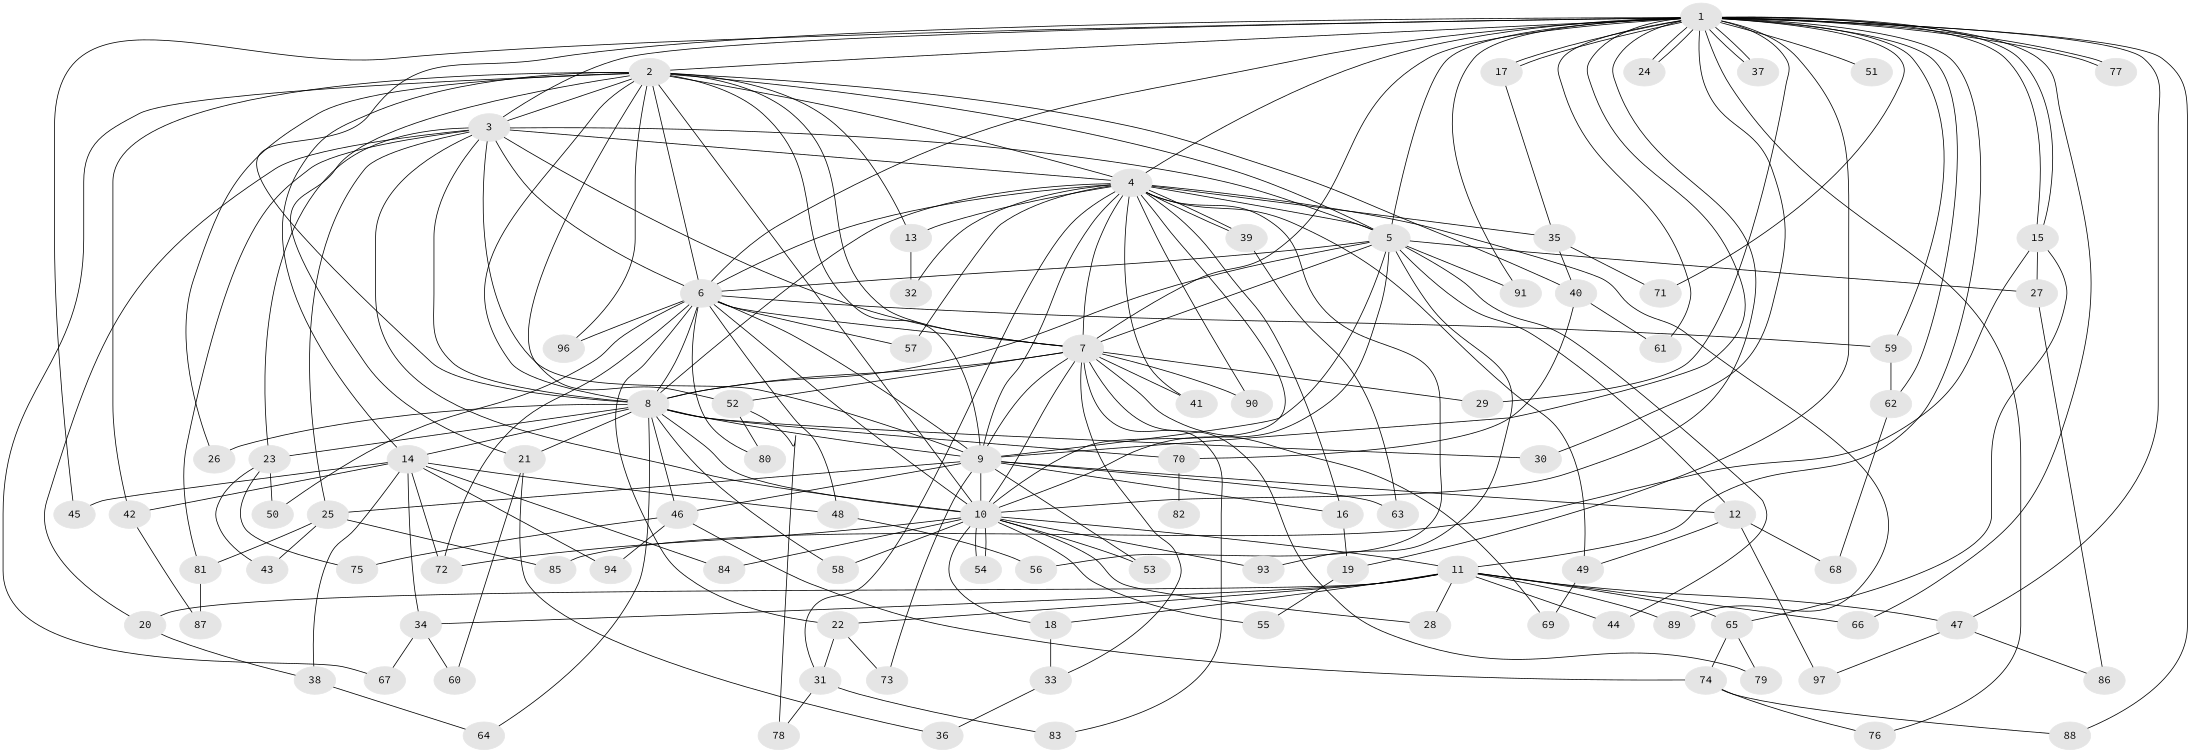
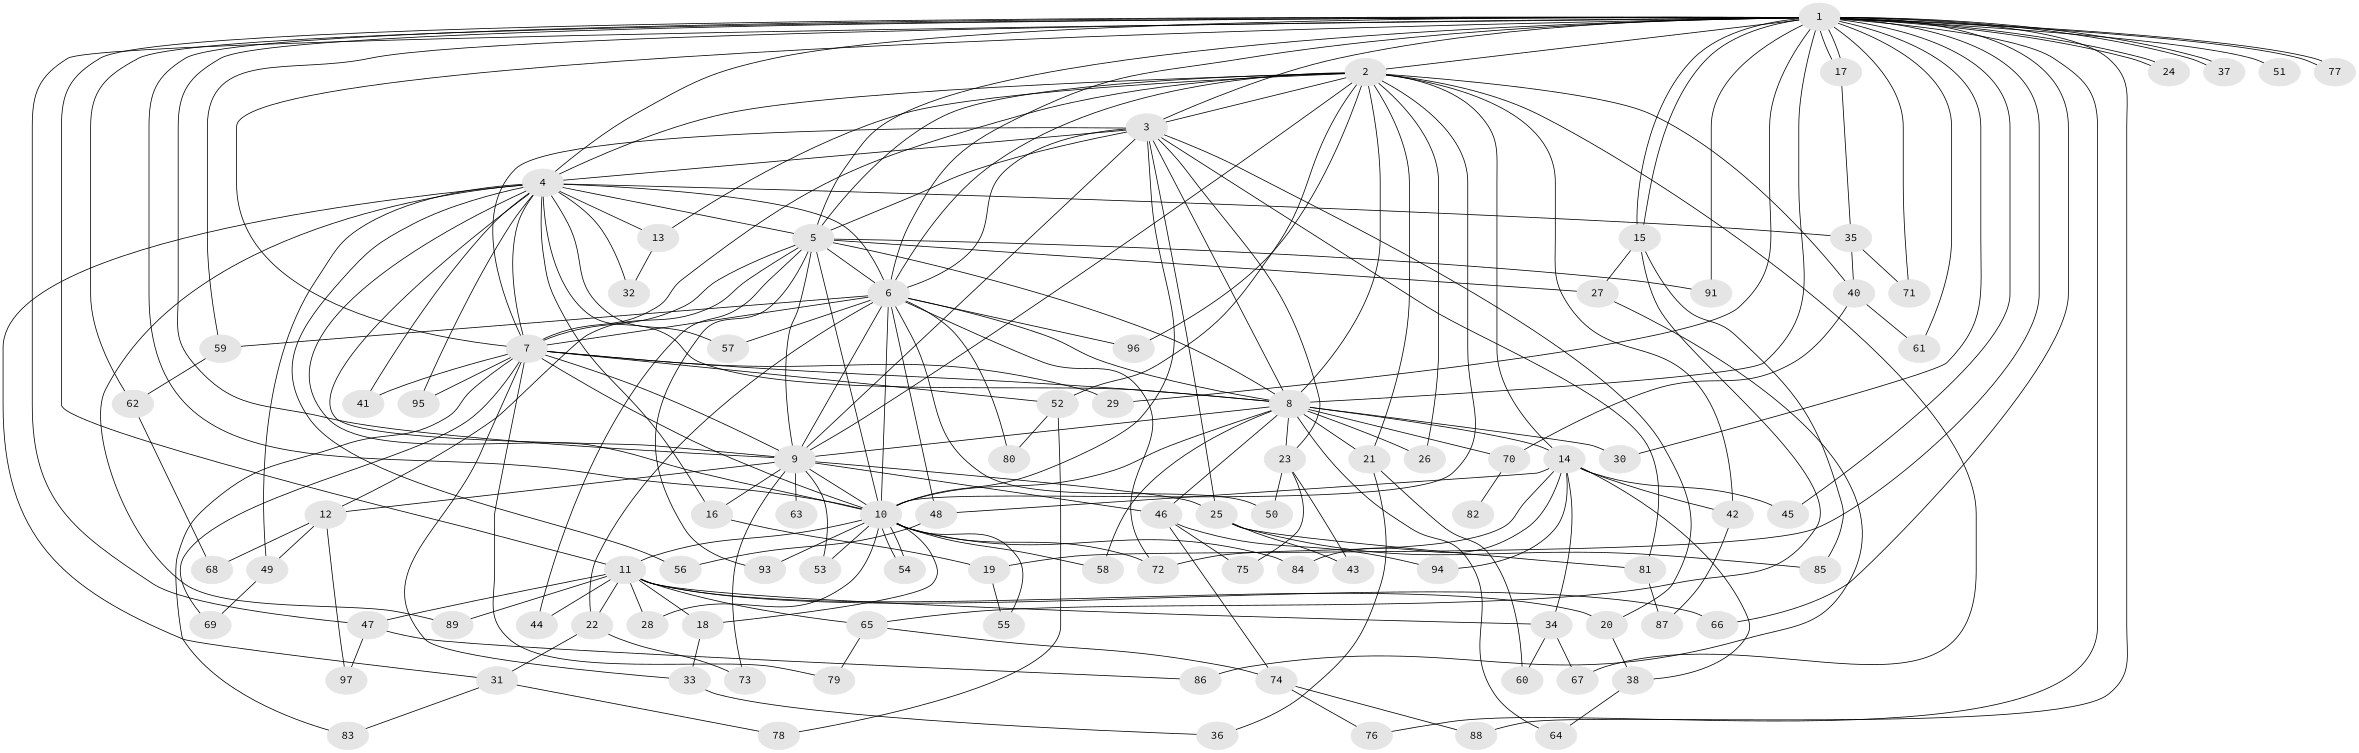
(1247, 238) -> none
(1252, 404) -> (419, 404)
